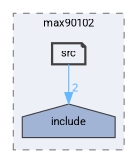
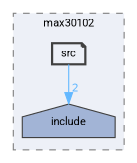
(69, 24) -> (69, 24)
